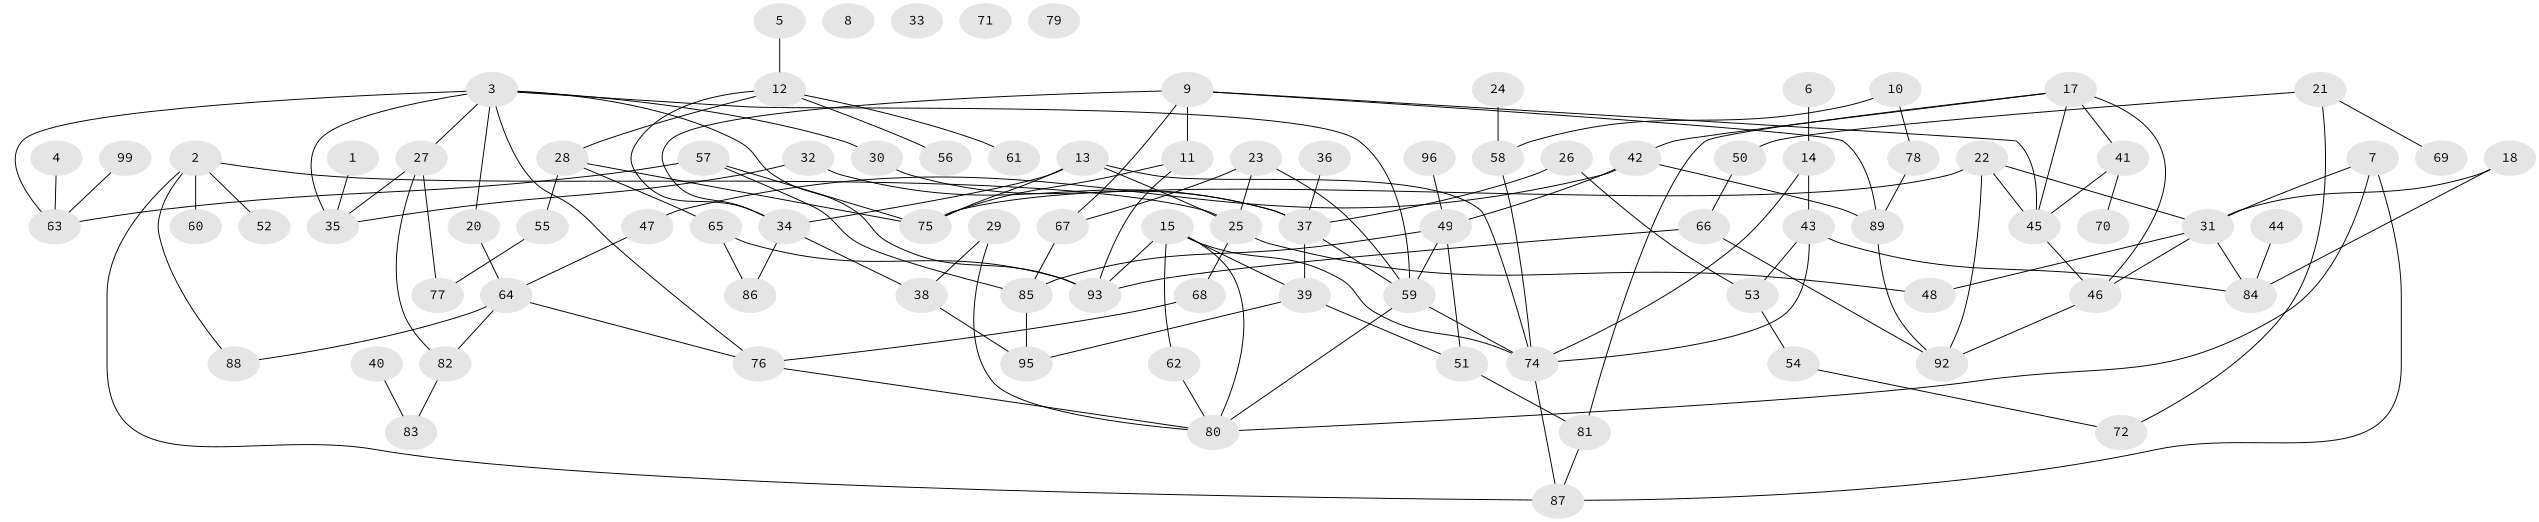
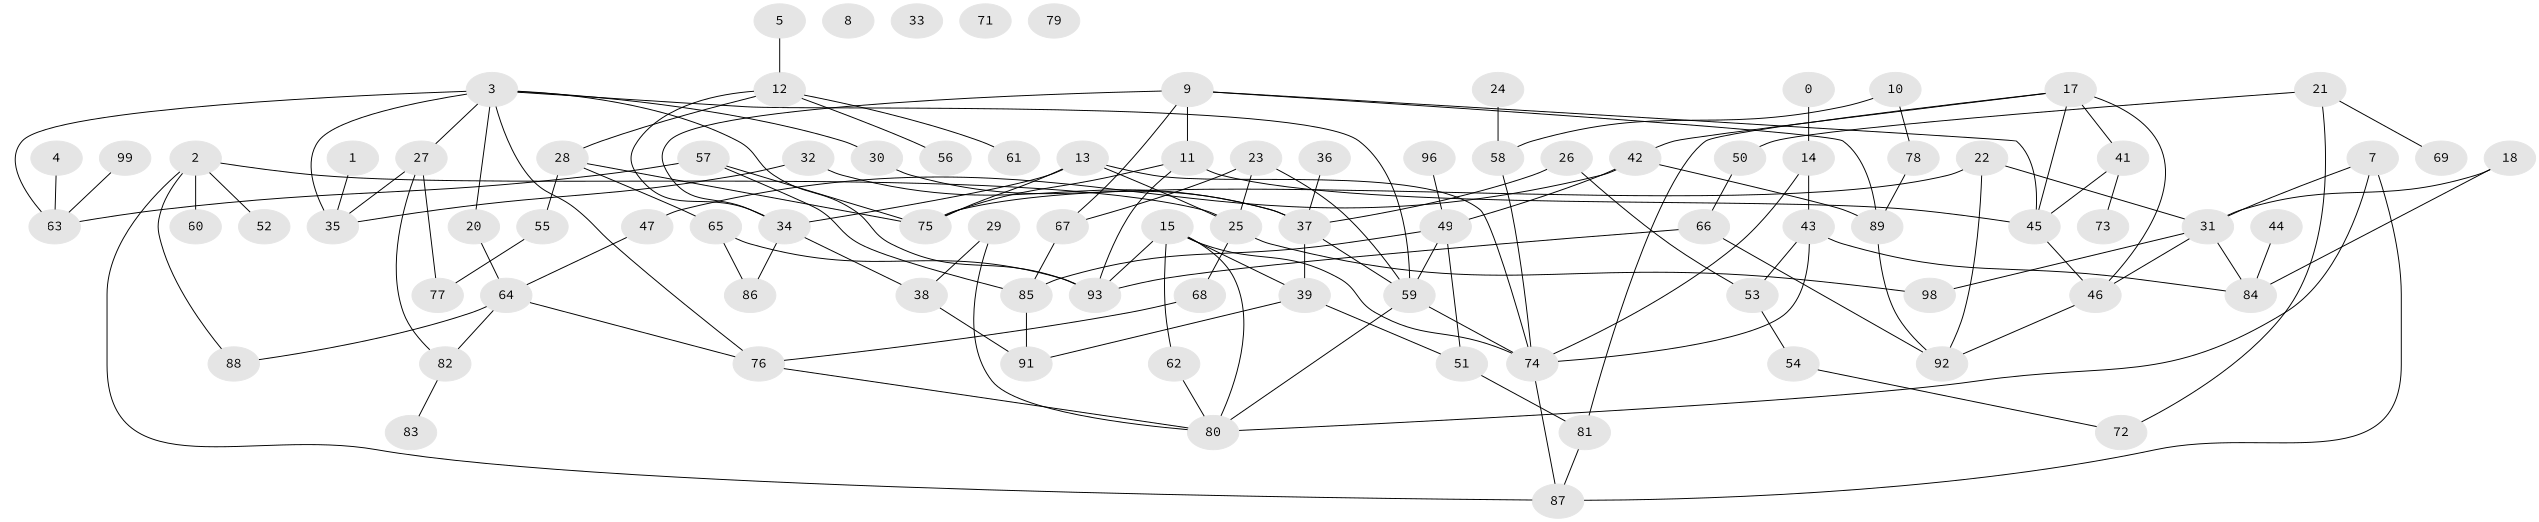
(1809, 90) -> (1809, 90)
(2008, 192) -> (1587, 202)
(2103, 227) -> (2103, 227)
(1930, 295) -> (1930, 295)
(377, 364) -> none
(1026, 364) -> (1026, 364)
